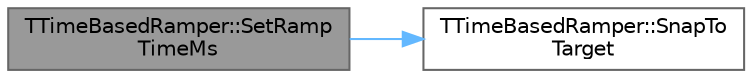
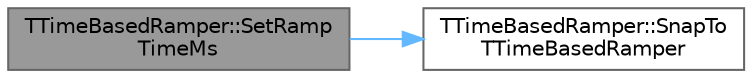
(584, 39) -> (584, 39)
